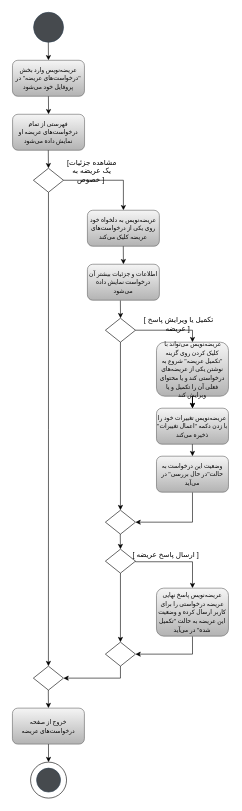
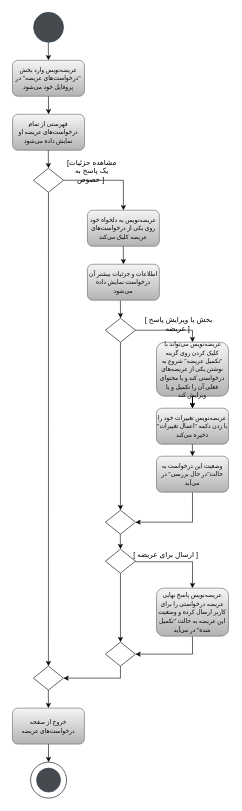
(92, 171) -> (92, 171)
(179, 324) -> (179, 324)
(167, 555) -> (167, 555)
